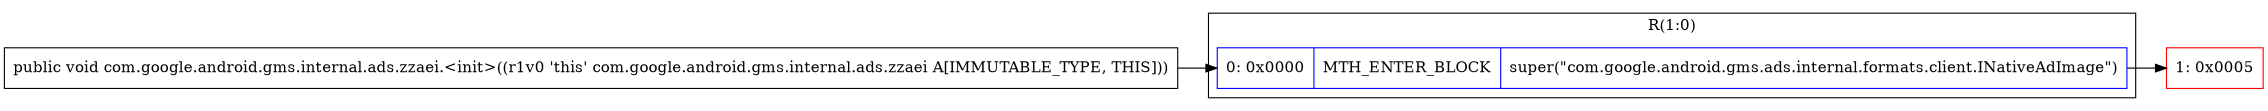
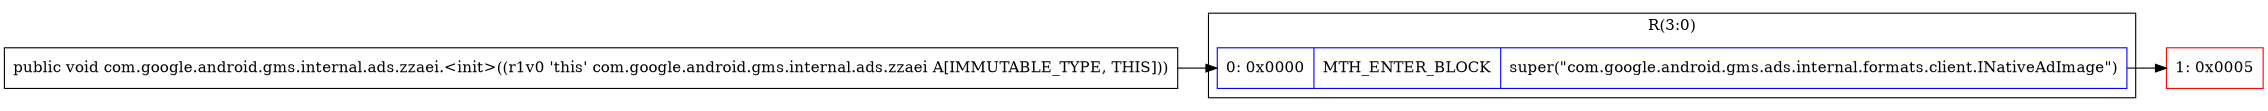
(1672, 26) -> (1672, 26)
